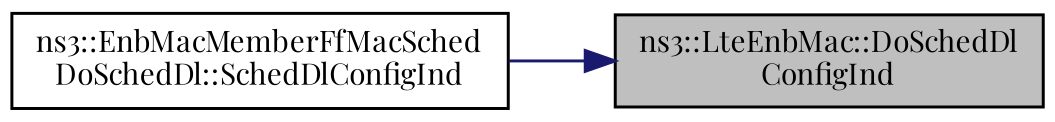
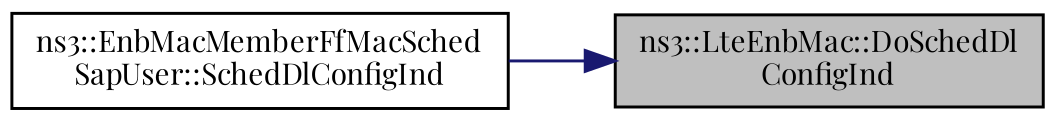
(260, 61) -> (260, 61)
